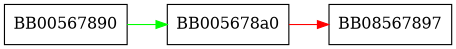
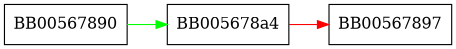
(228, 25) -> (228, 25)
(390, 25) -> (390, 25)
